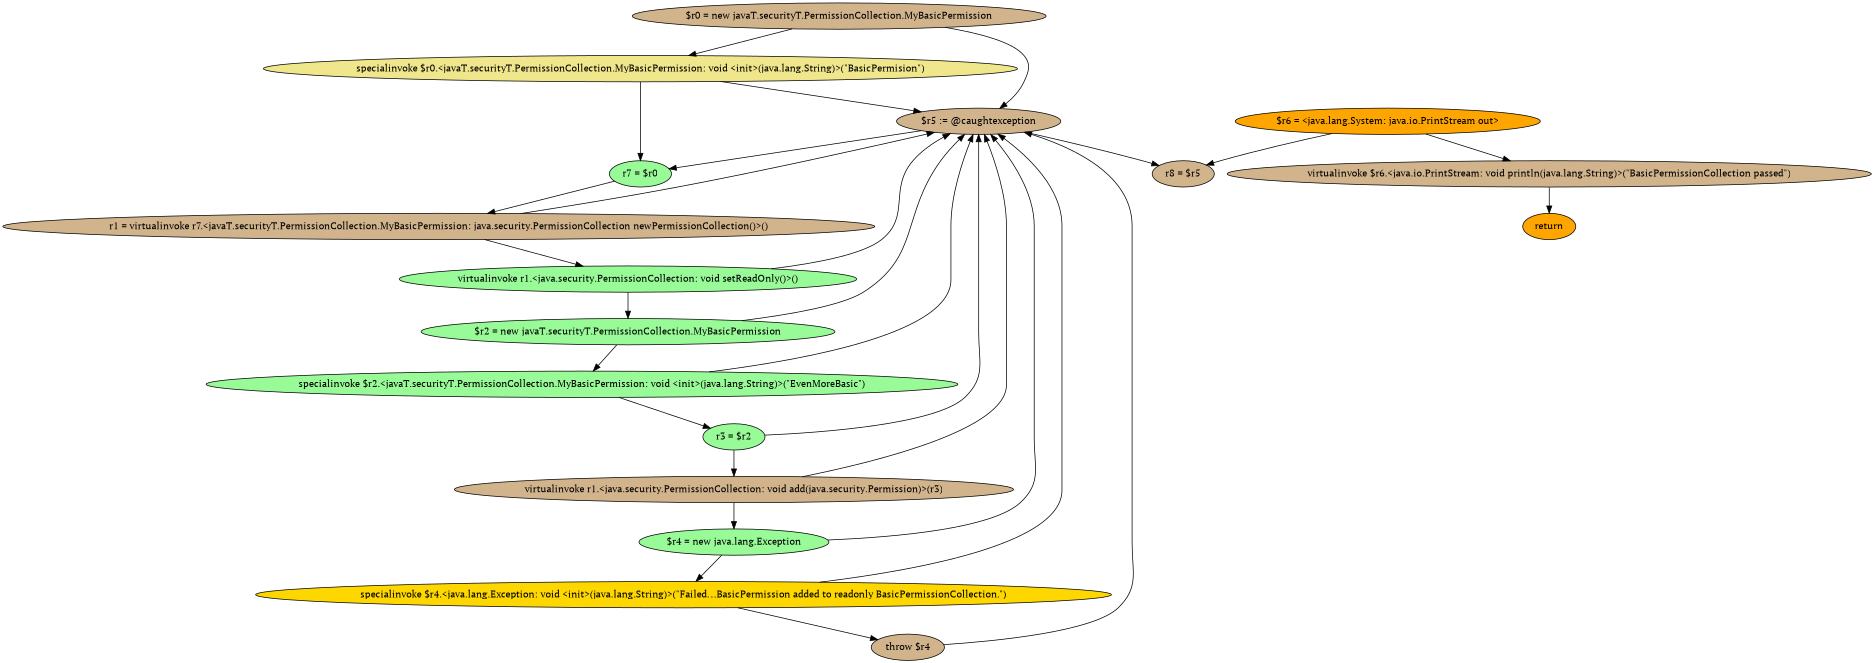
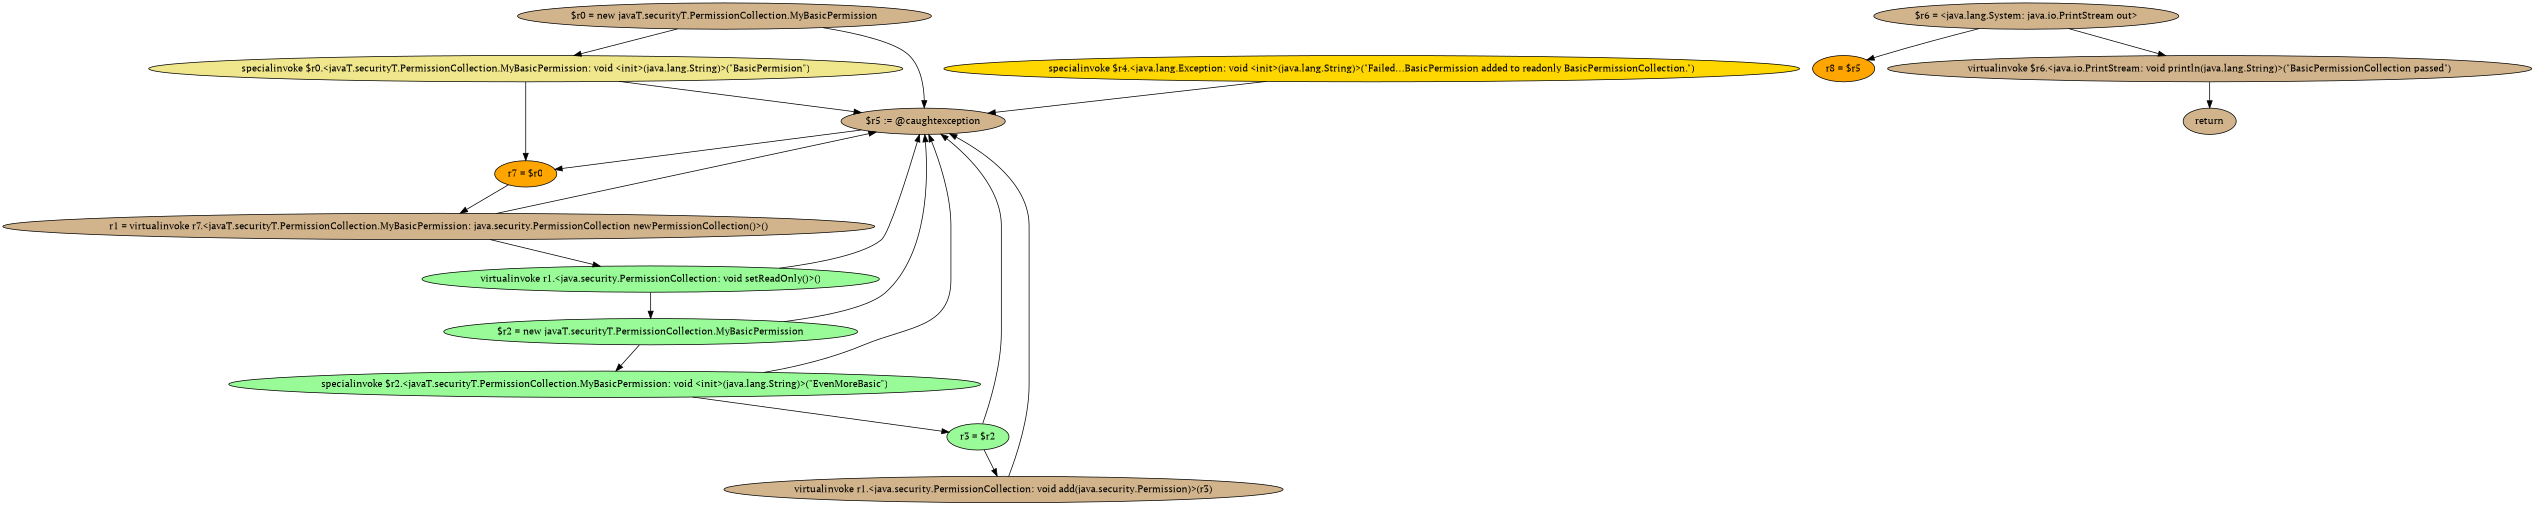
(1388, 121) -> (2026, 16)
(1089, 147) -> none
(640, 174) -> (526, 174)
(1183, 174) -> (1844, 69)
(1549, 226) -> (2210, 121)
(734, 542) -> none
(908, 647) -> none
